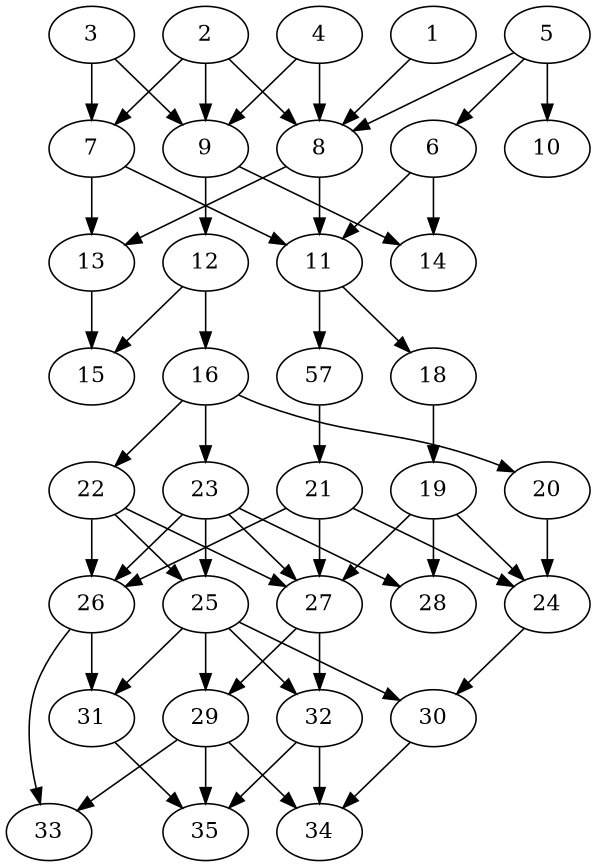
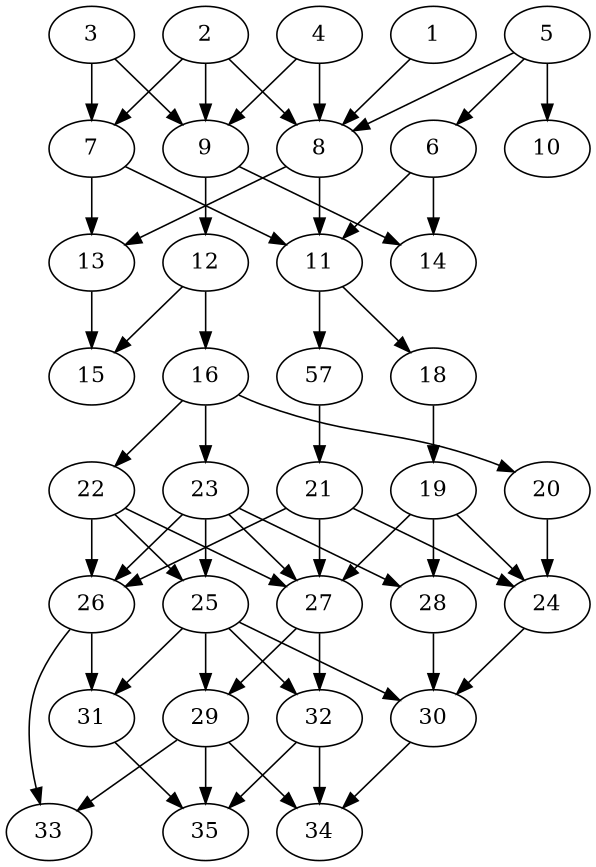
none -> (433, 653)
